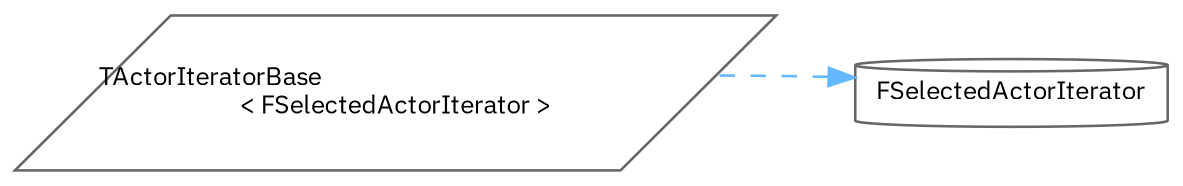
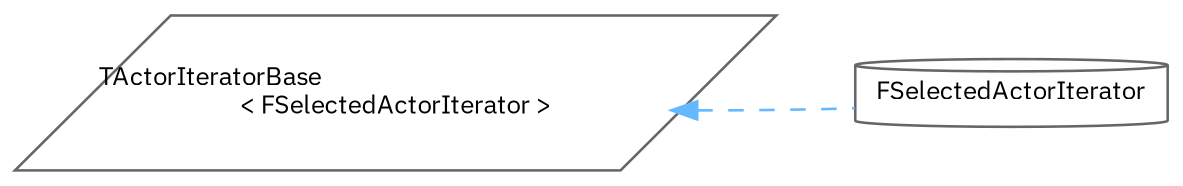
(766, 76) -> (776, 110)
